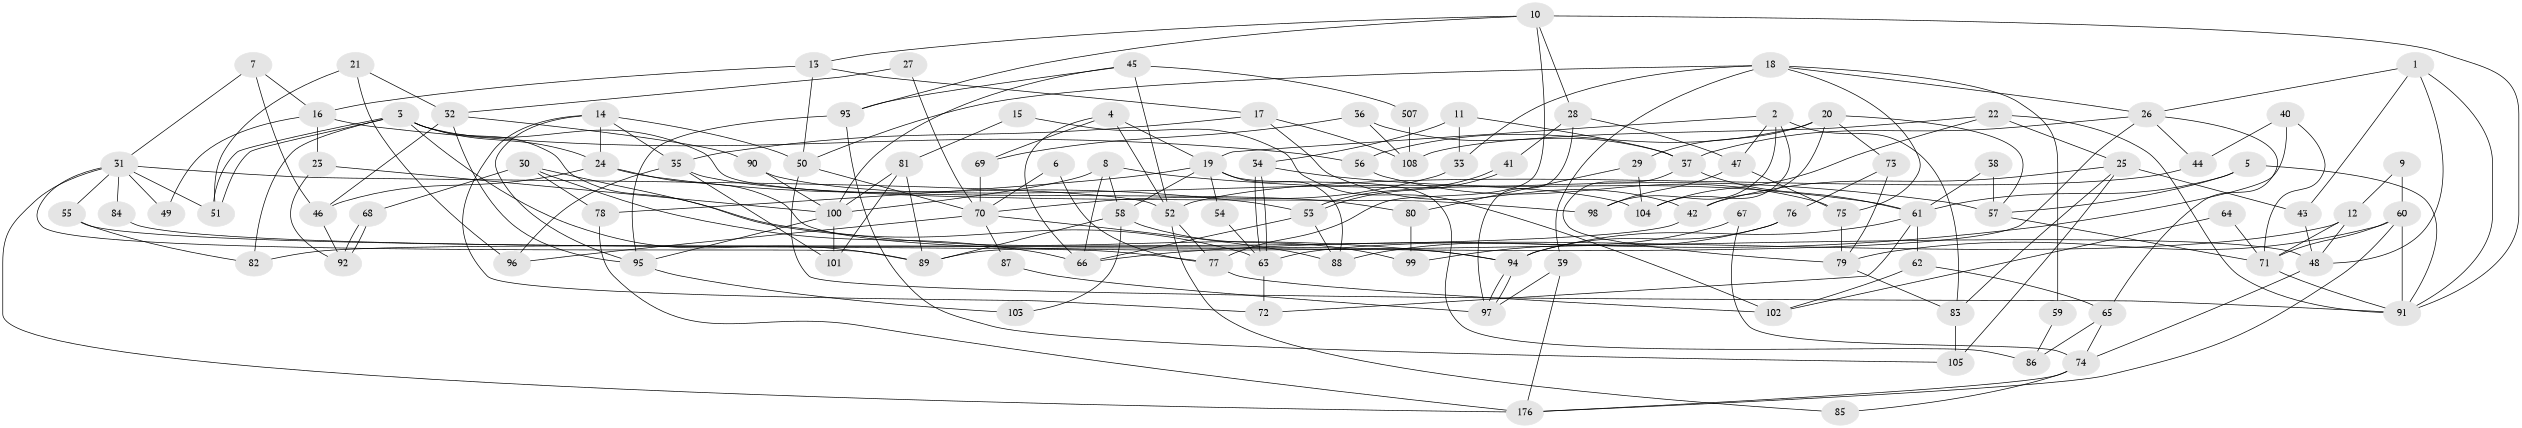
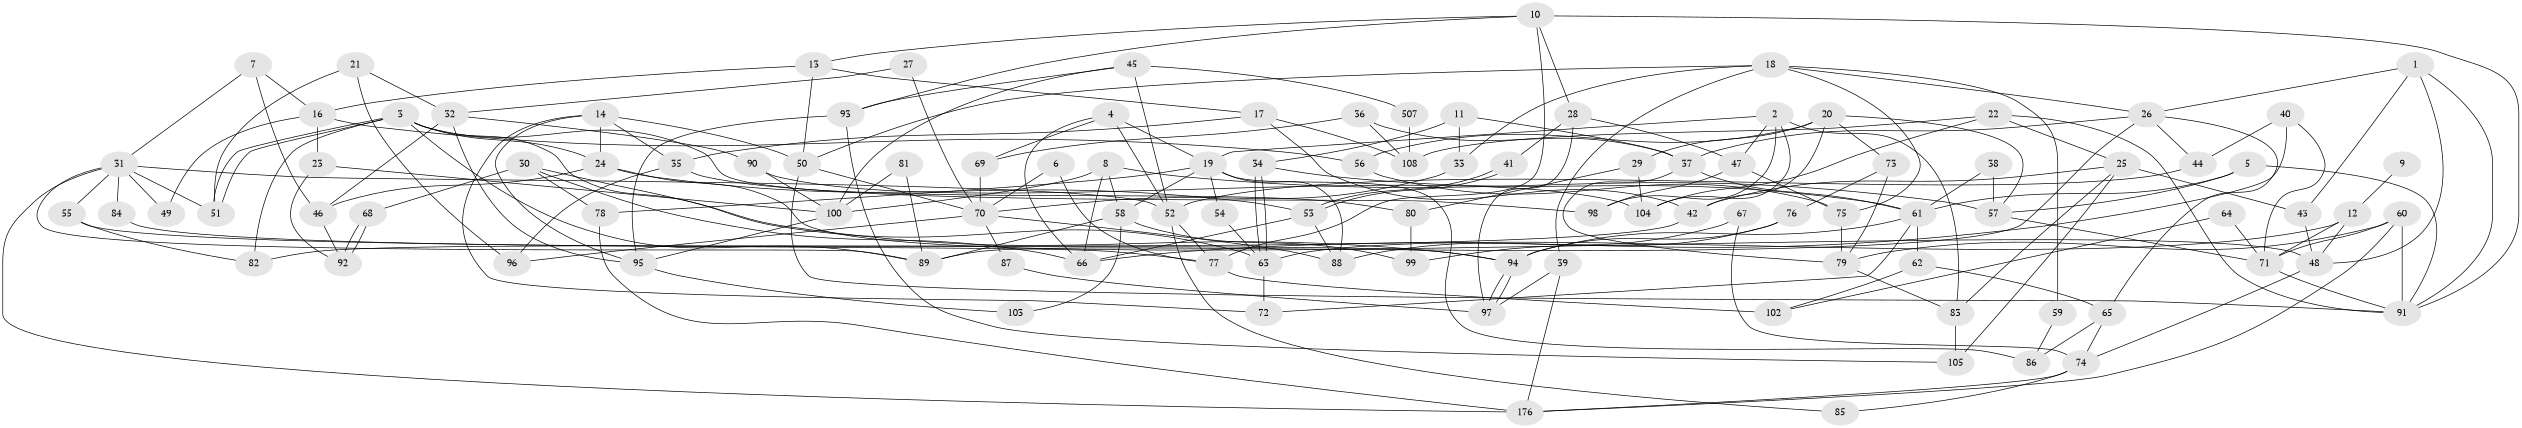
(1017, 115) -> none
(2402, 192) -> none
(834, 264) -> none
